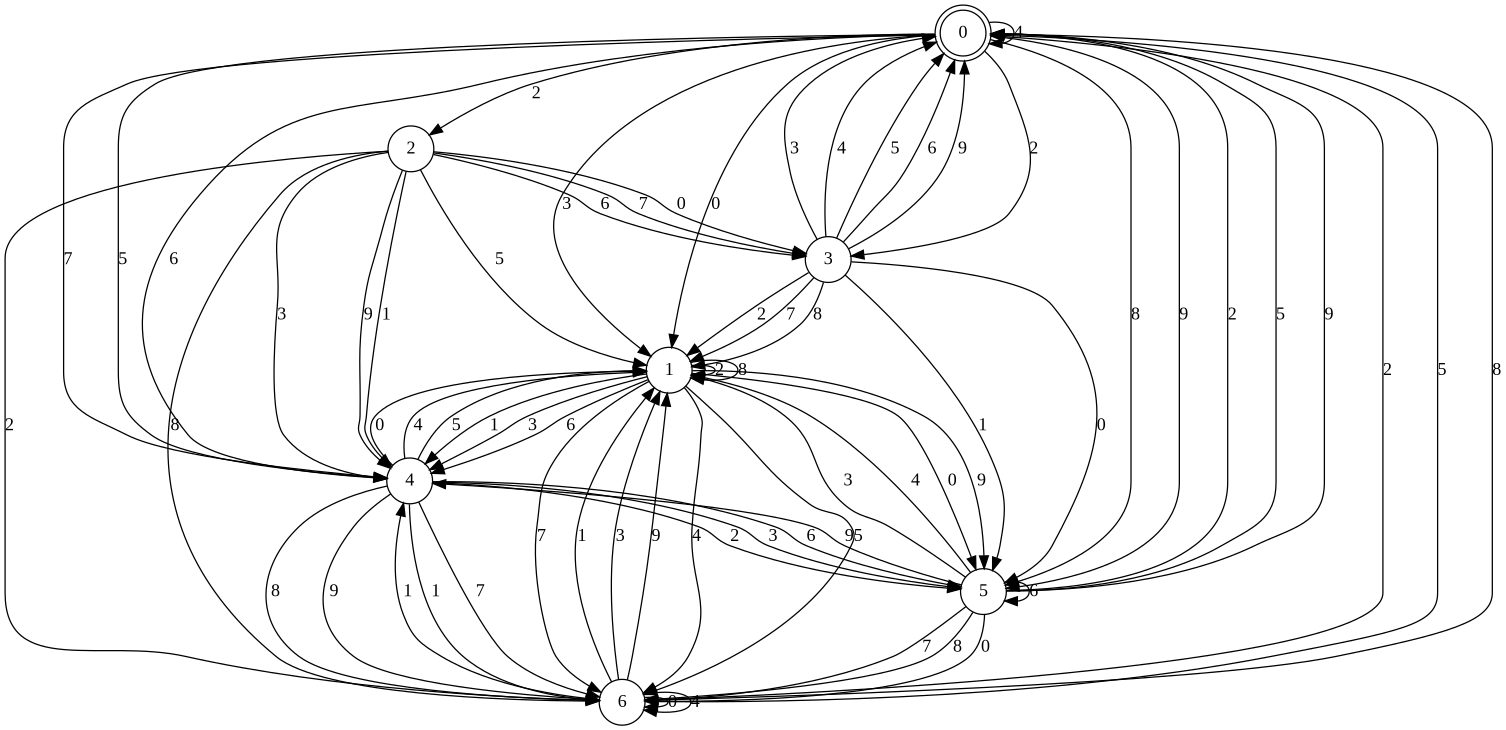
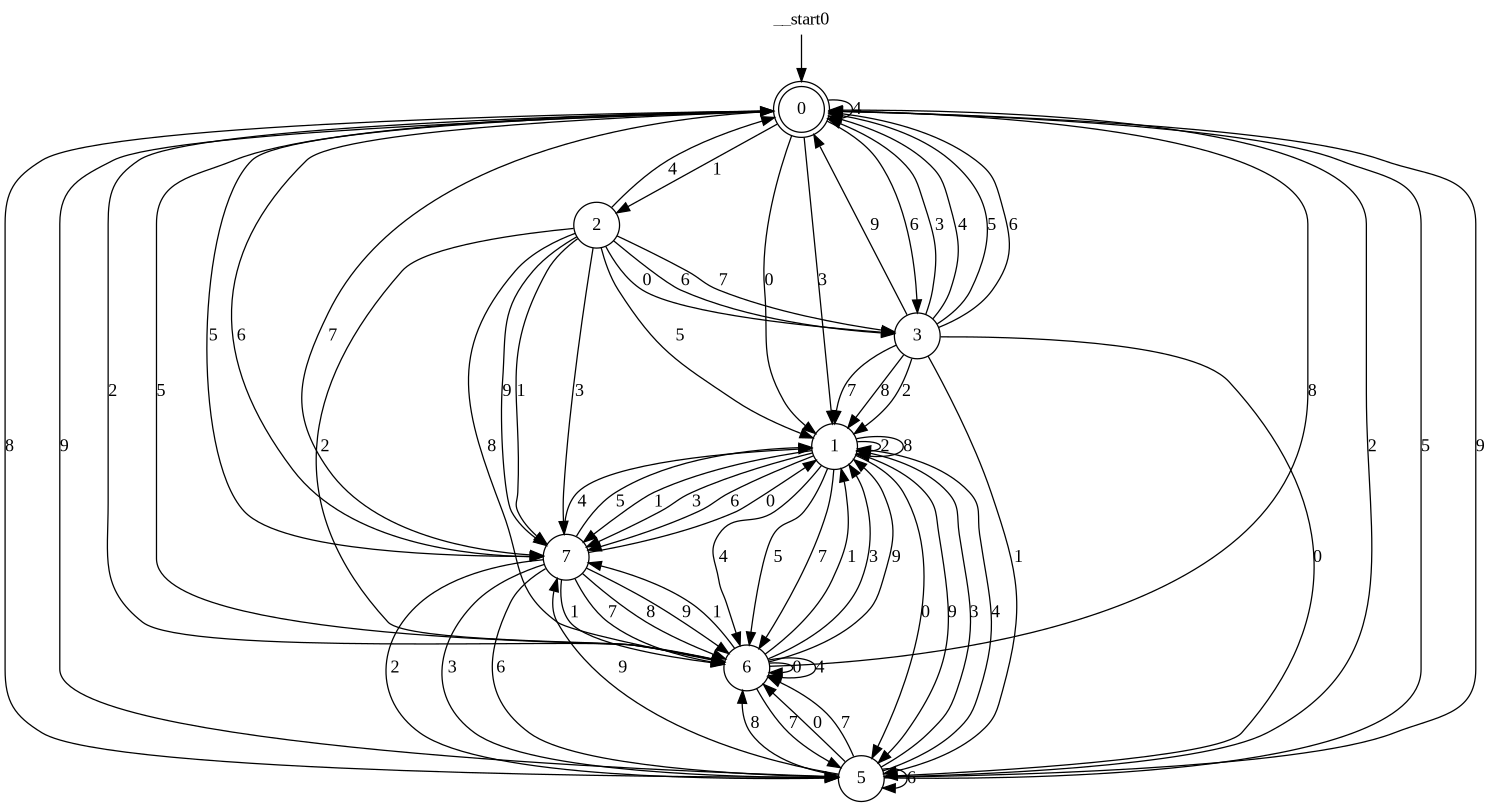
none -> (802, 20)
(536, 94) -> (717, 170)
(1034, 149) -> (914, 225)
none -> (681, 153)
(410, 481) -> (566, 557)
none -> (787, 731)
